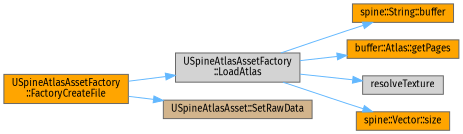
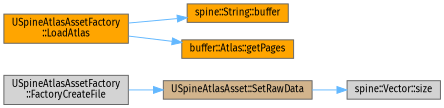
(238, 68) -> (66, 29)
(147, 79) -> none
(403, 85) -> none
(66, 89) -> (66, 90)
(323, 96) -> (324, 90)
(403, 121) -> (394, 90)
